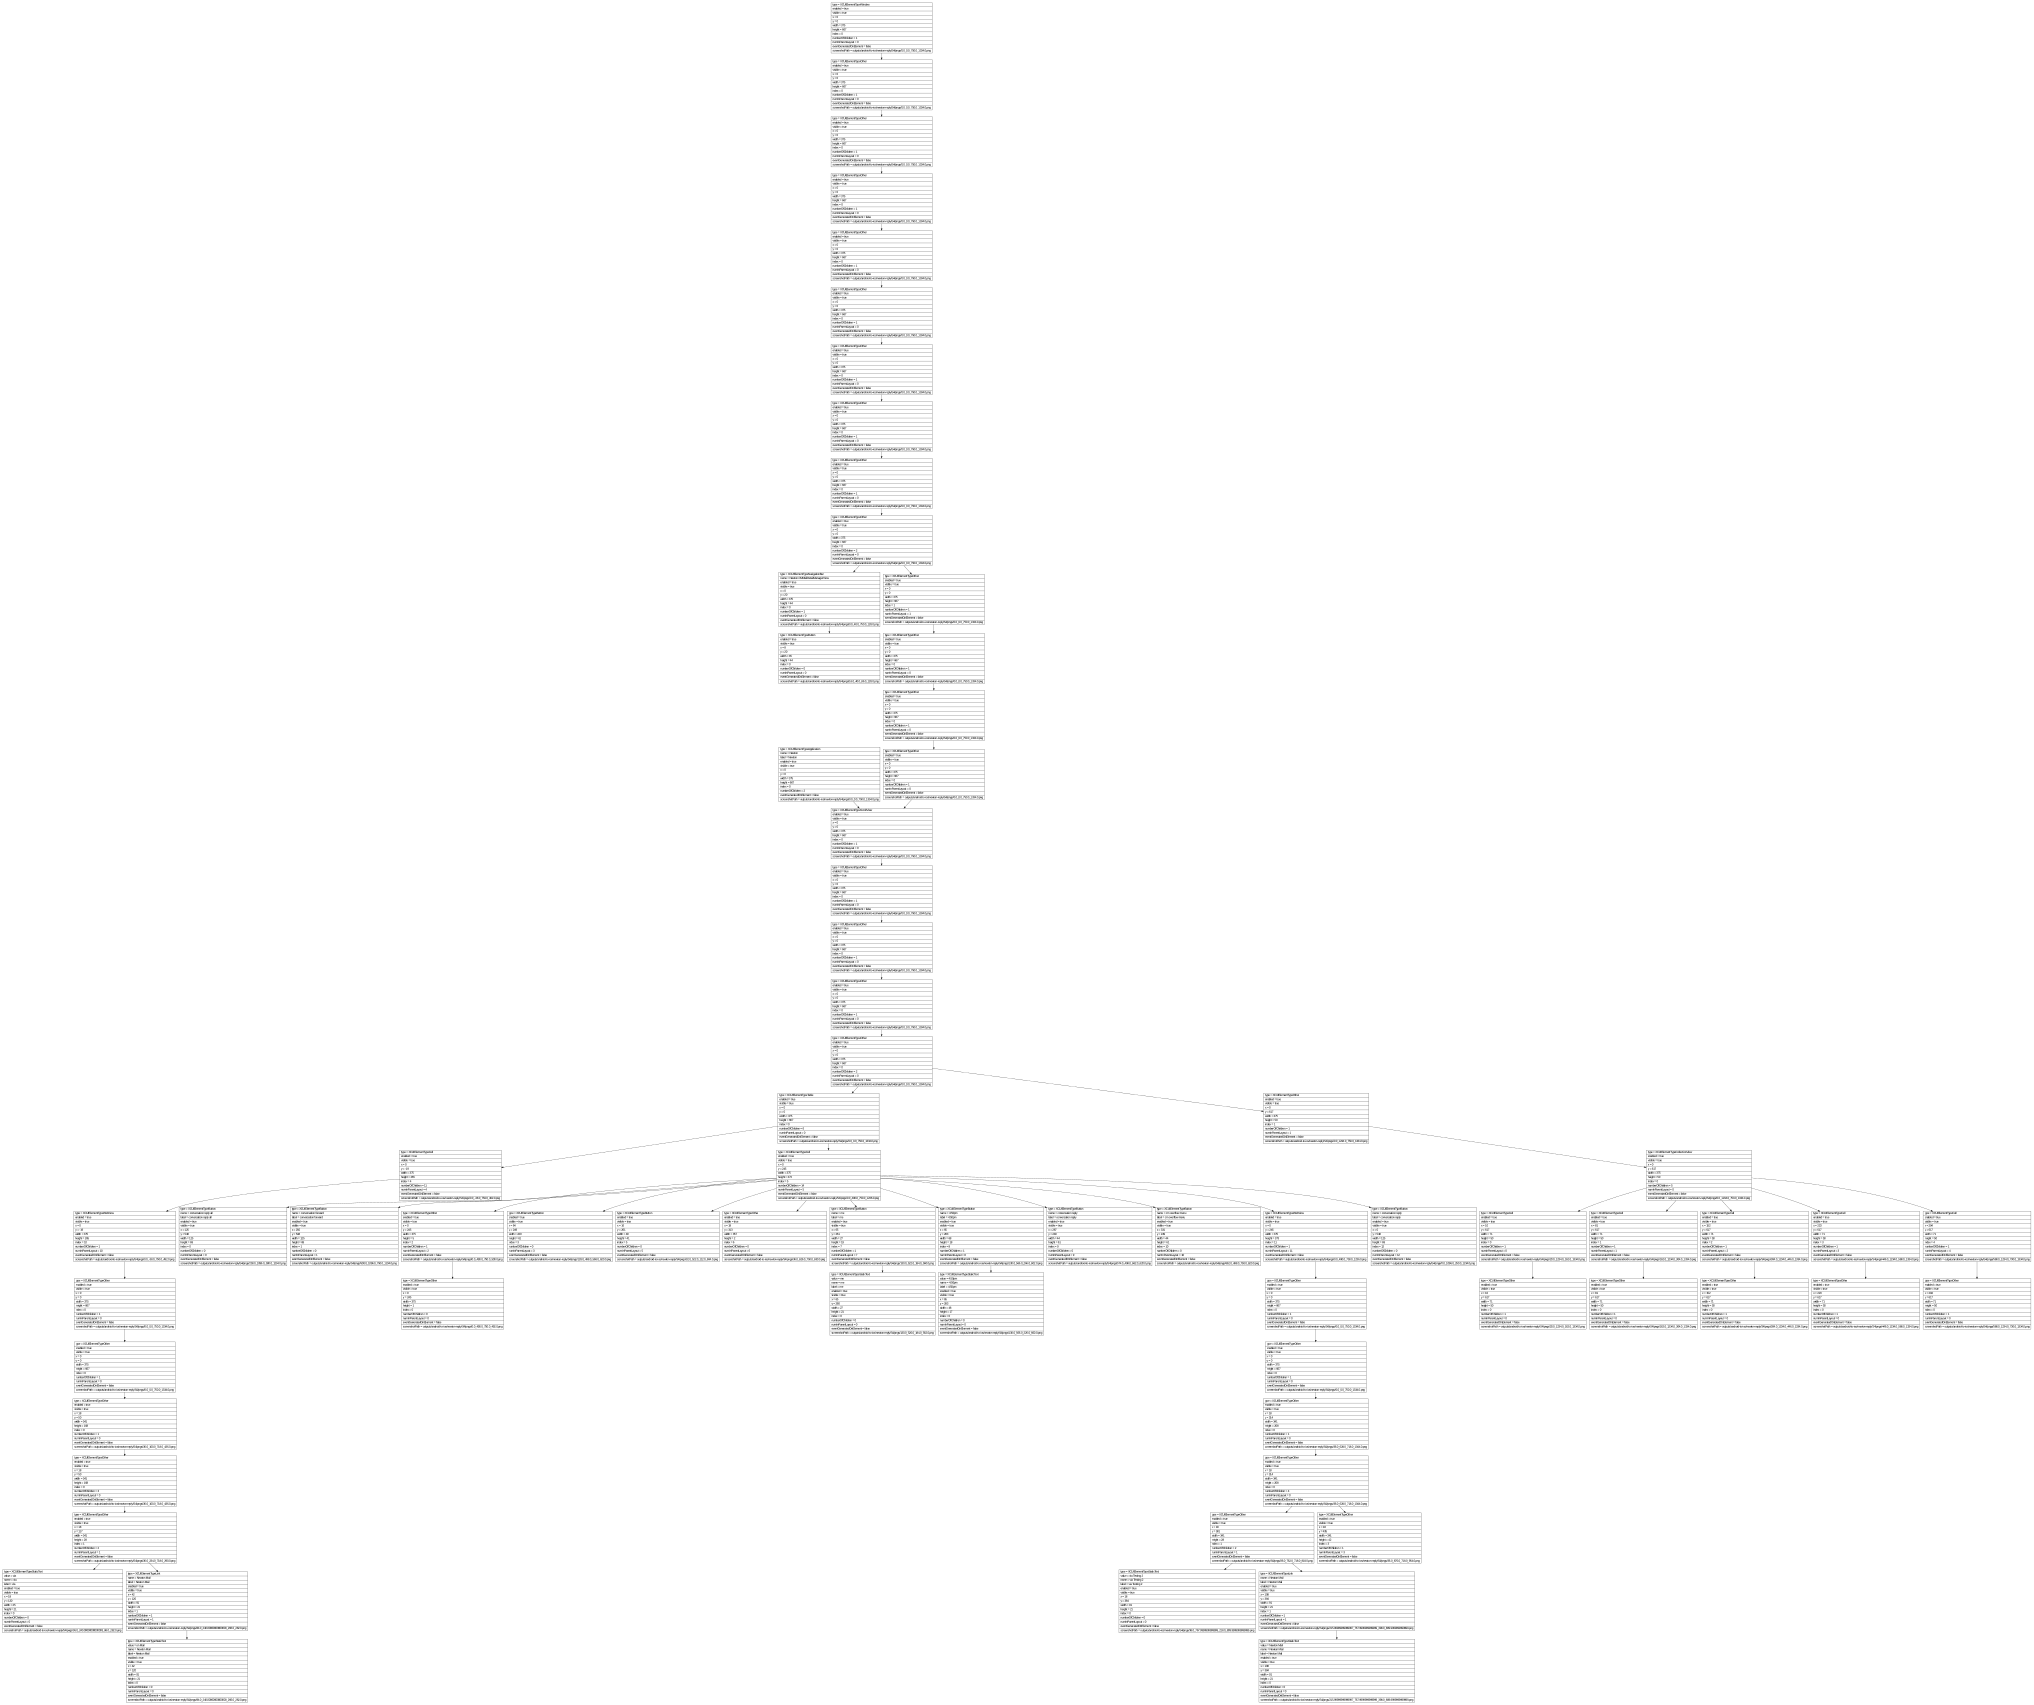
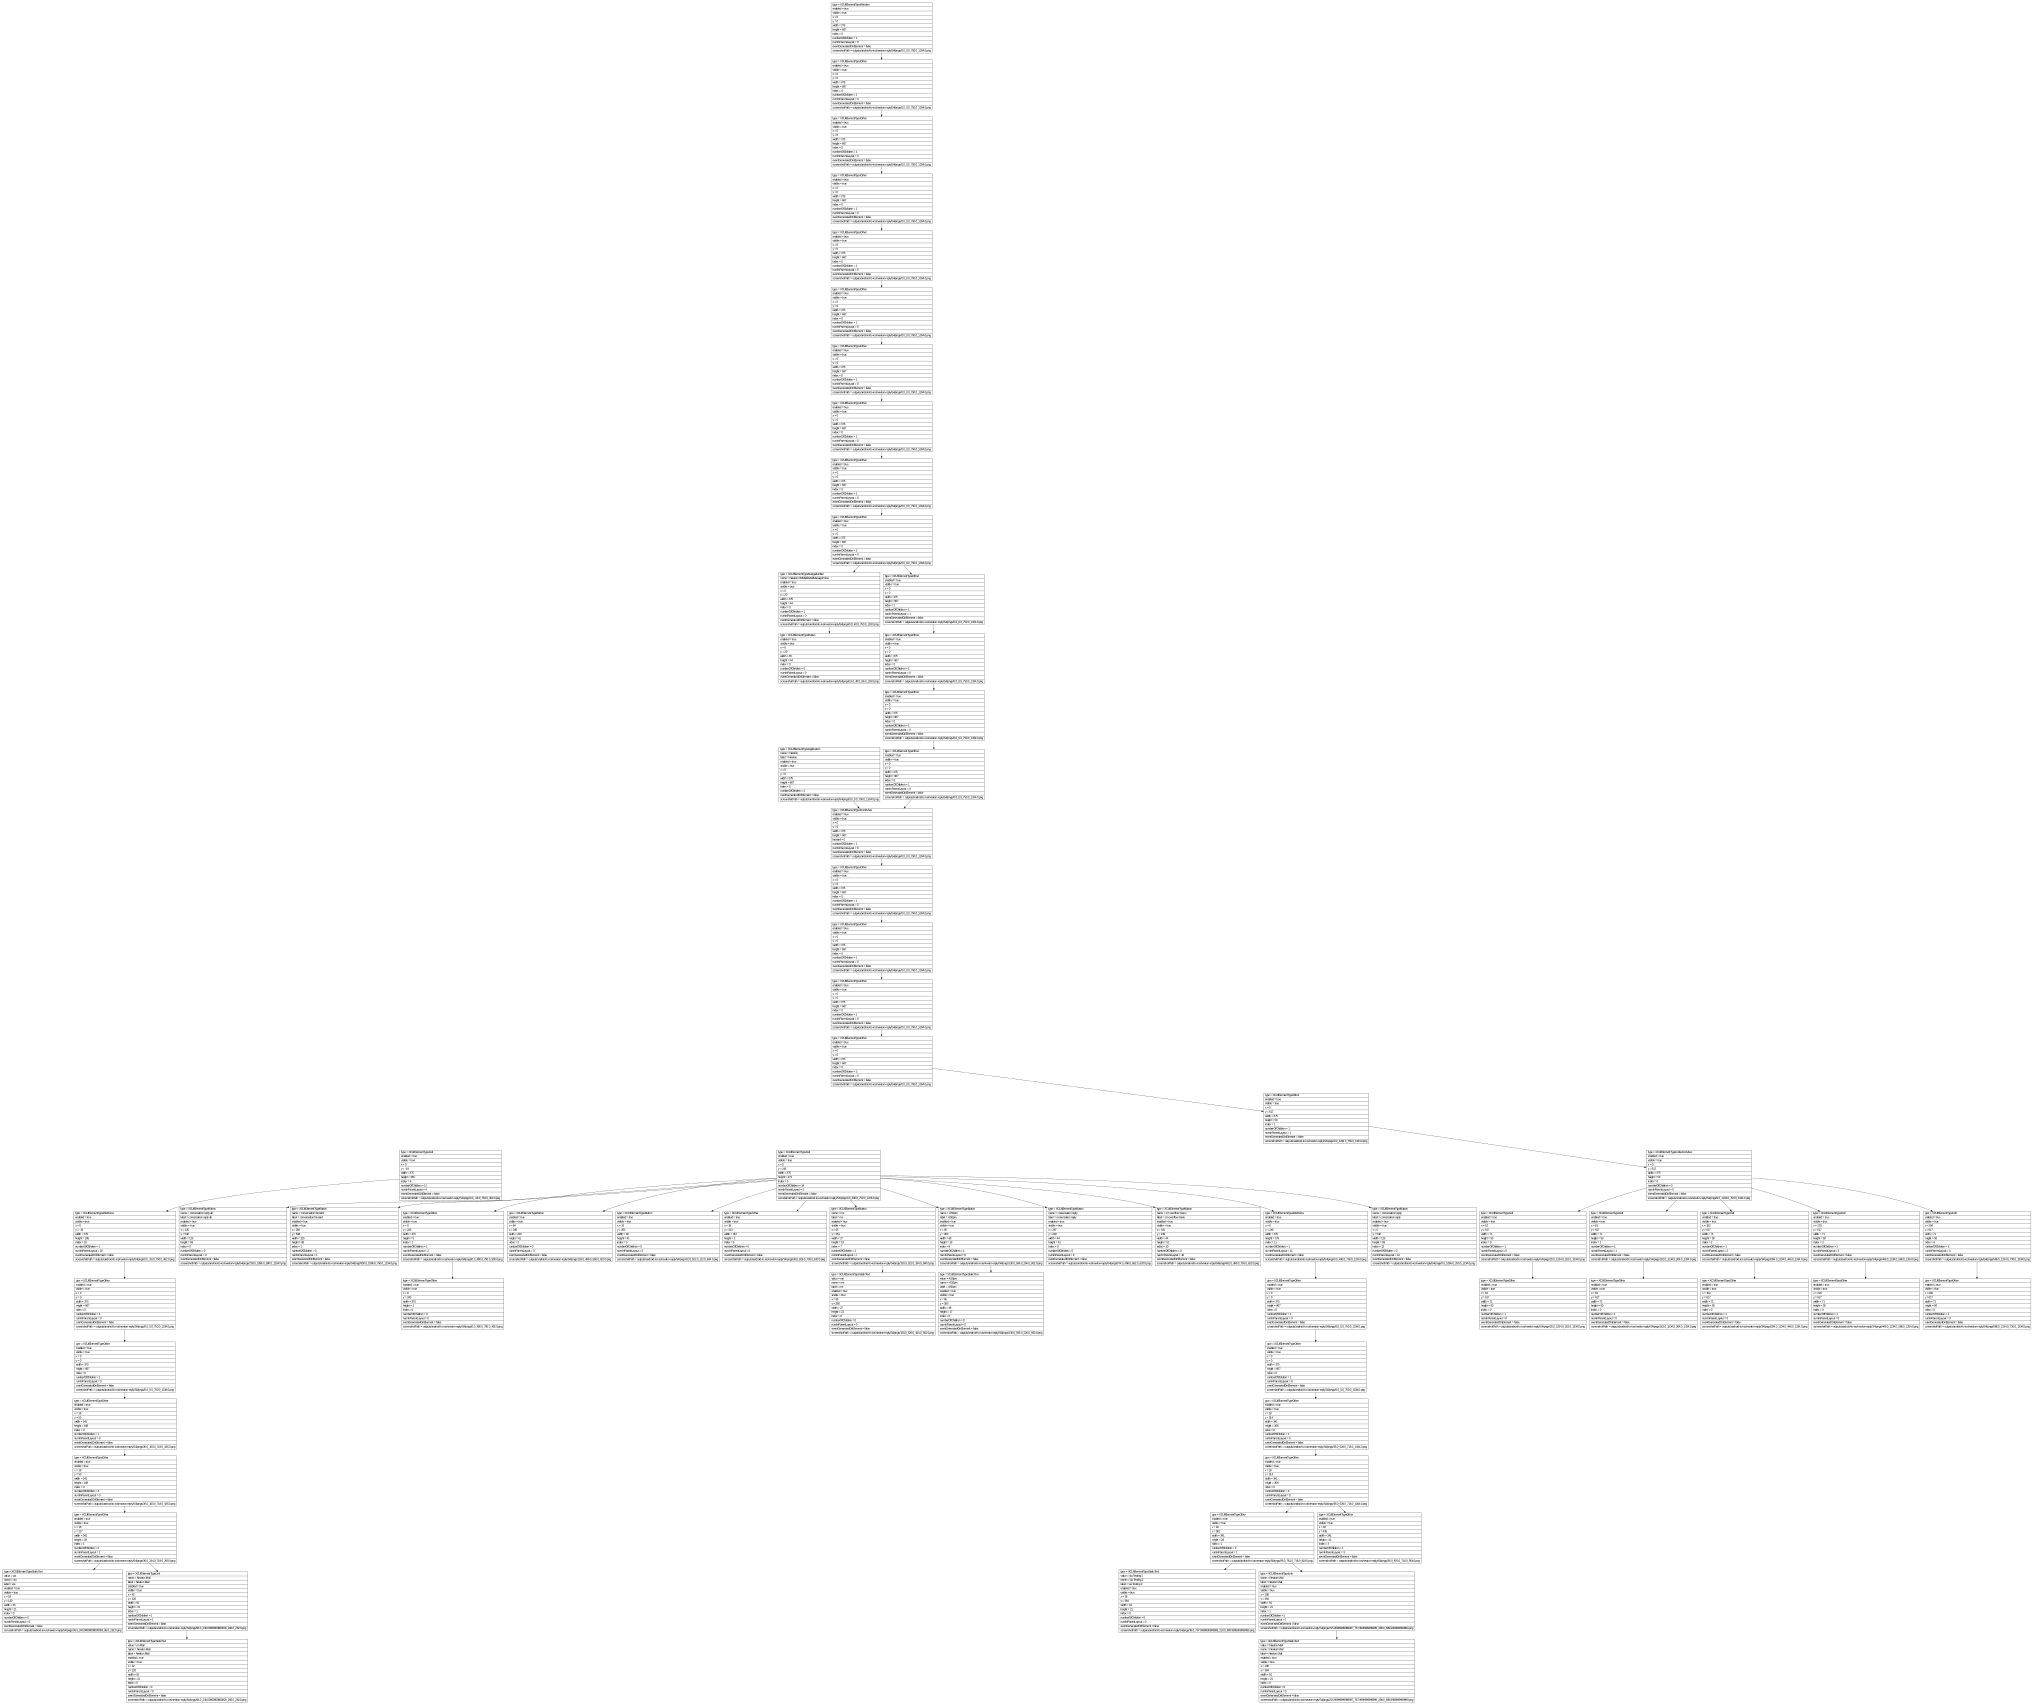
(838, 840) -> (839, 840)
(828, 1118) -> none
